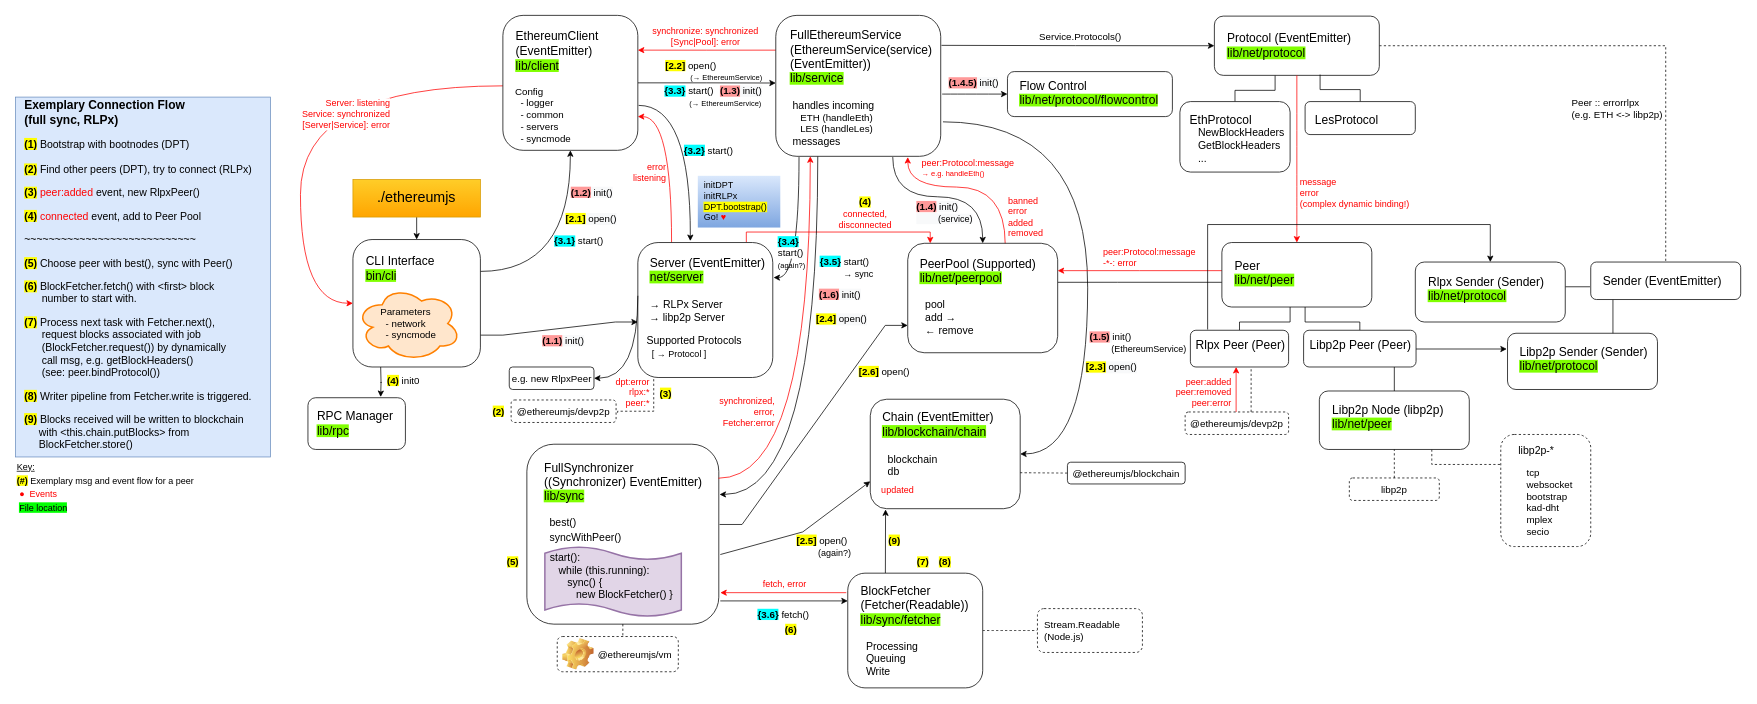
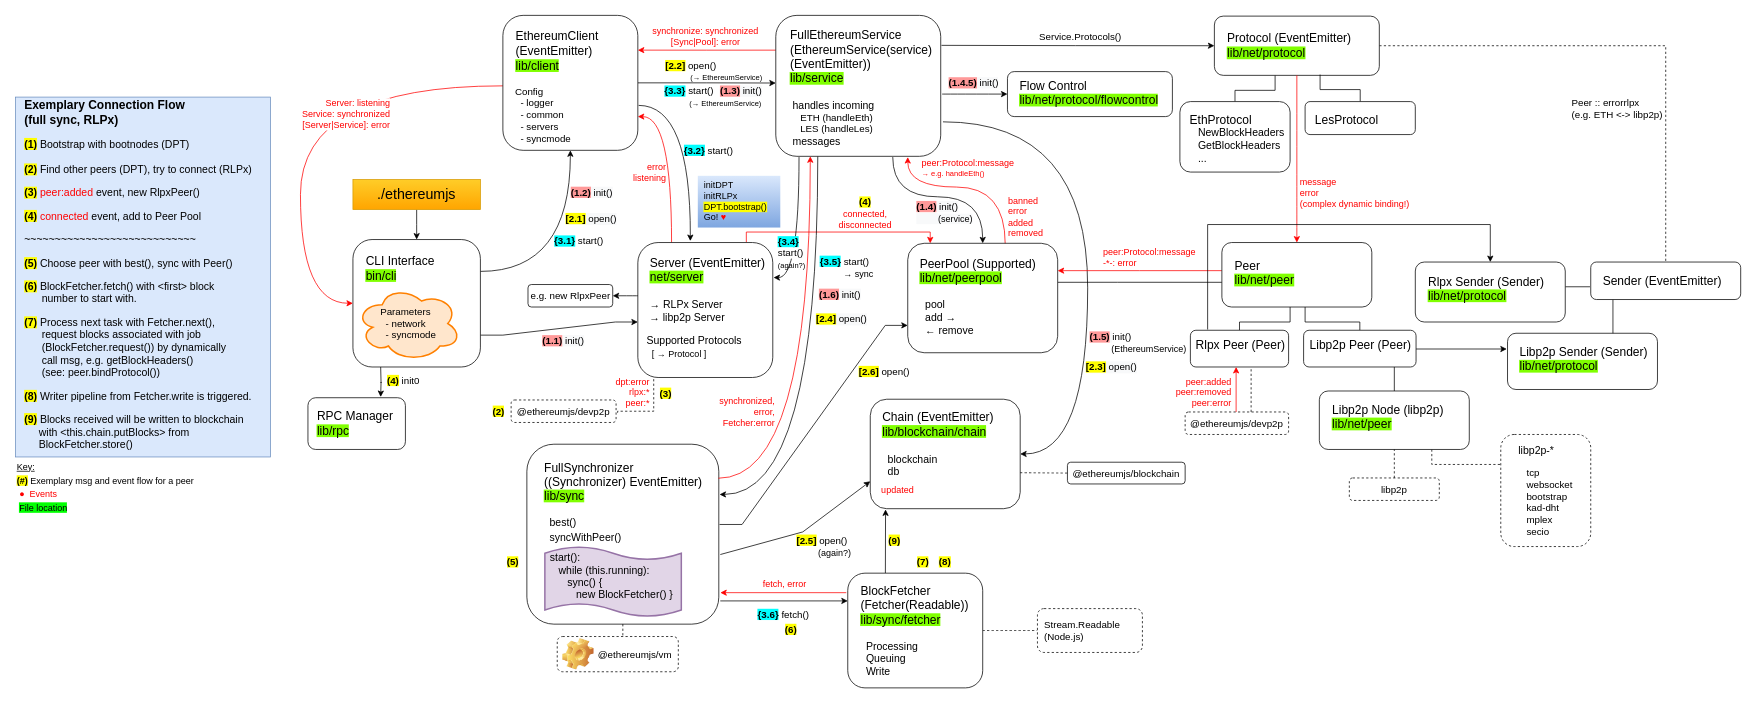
(417, 198) -> (417, 195)
(552, 378) -> (570, 296)
